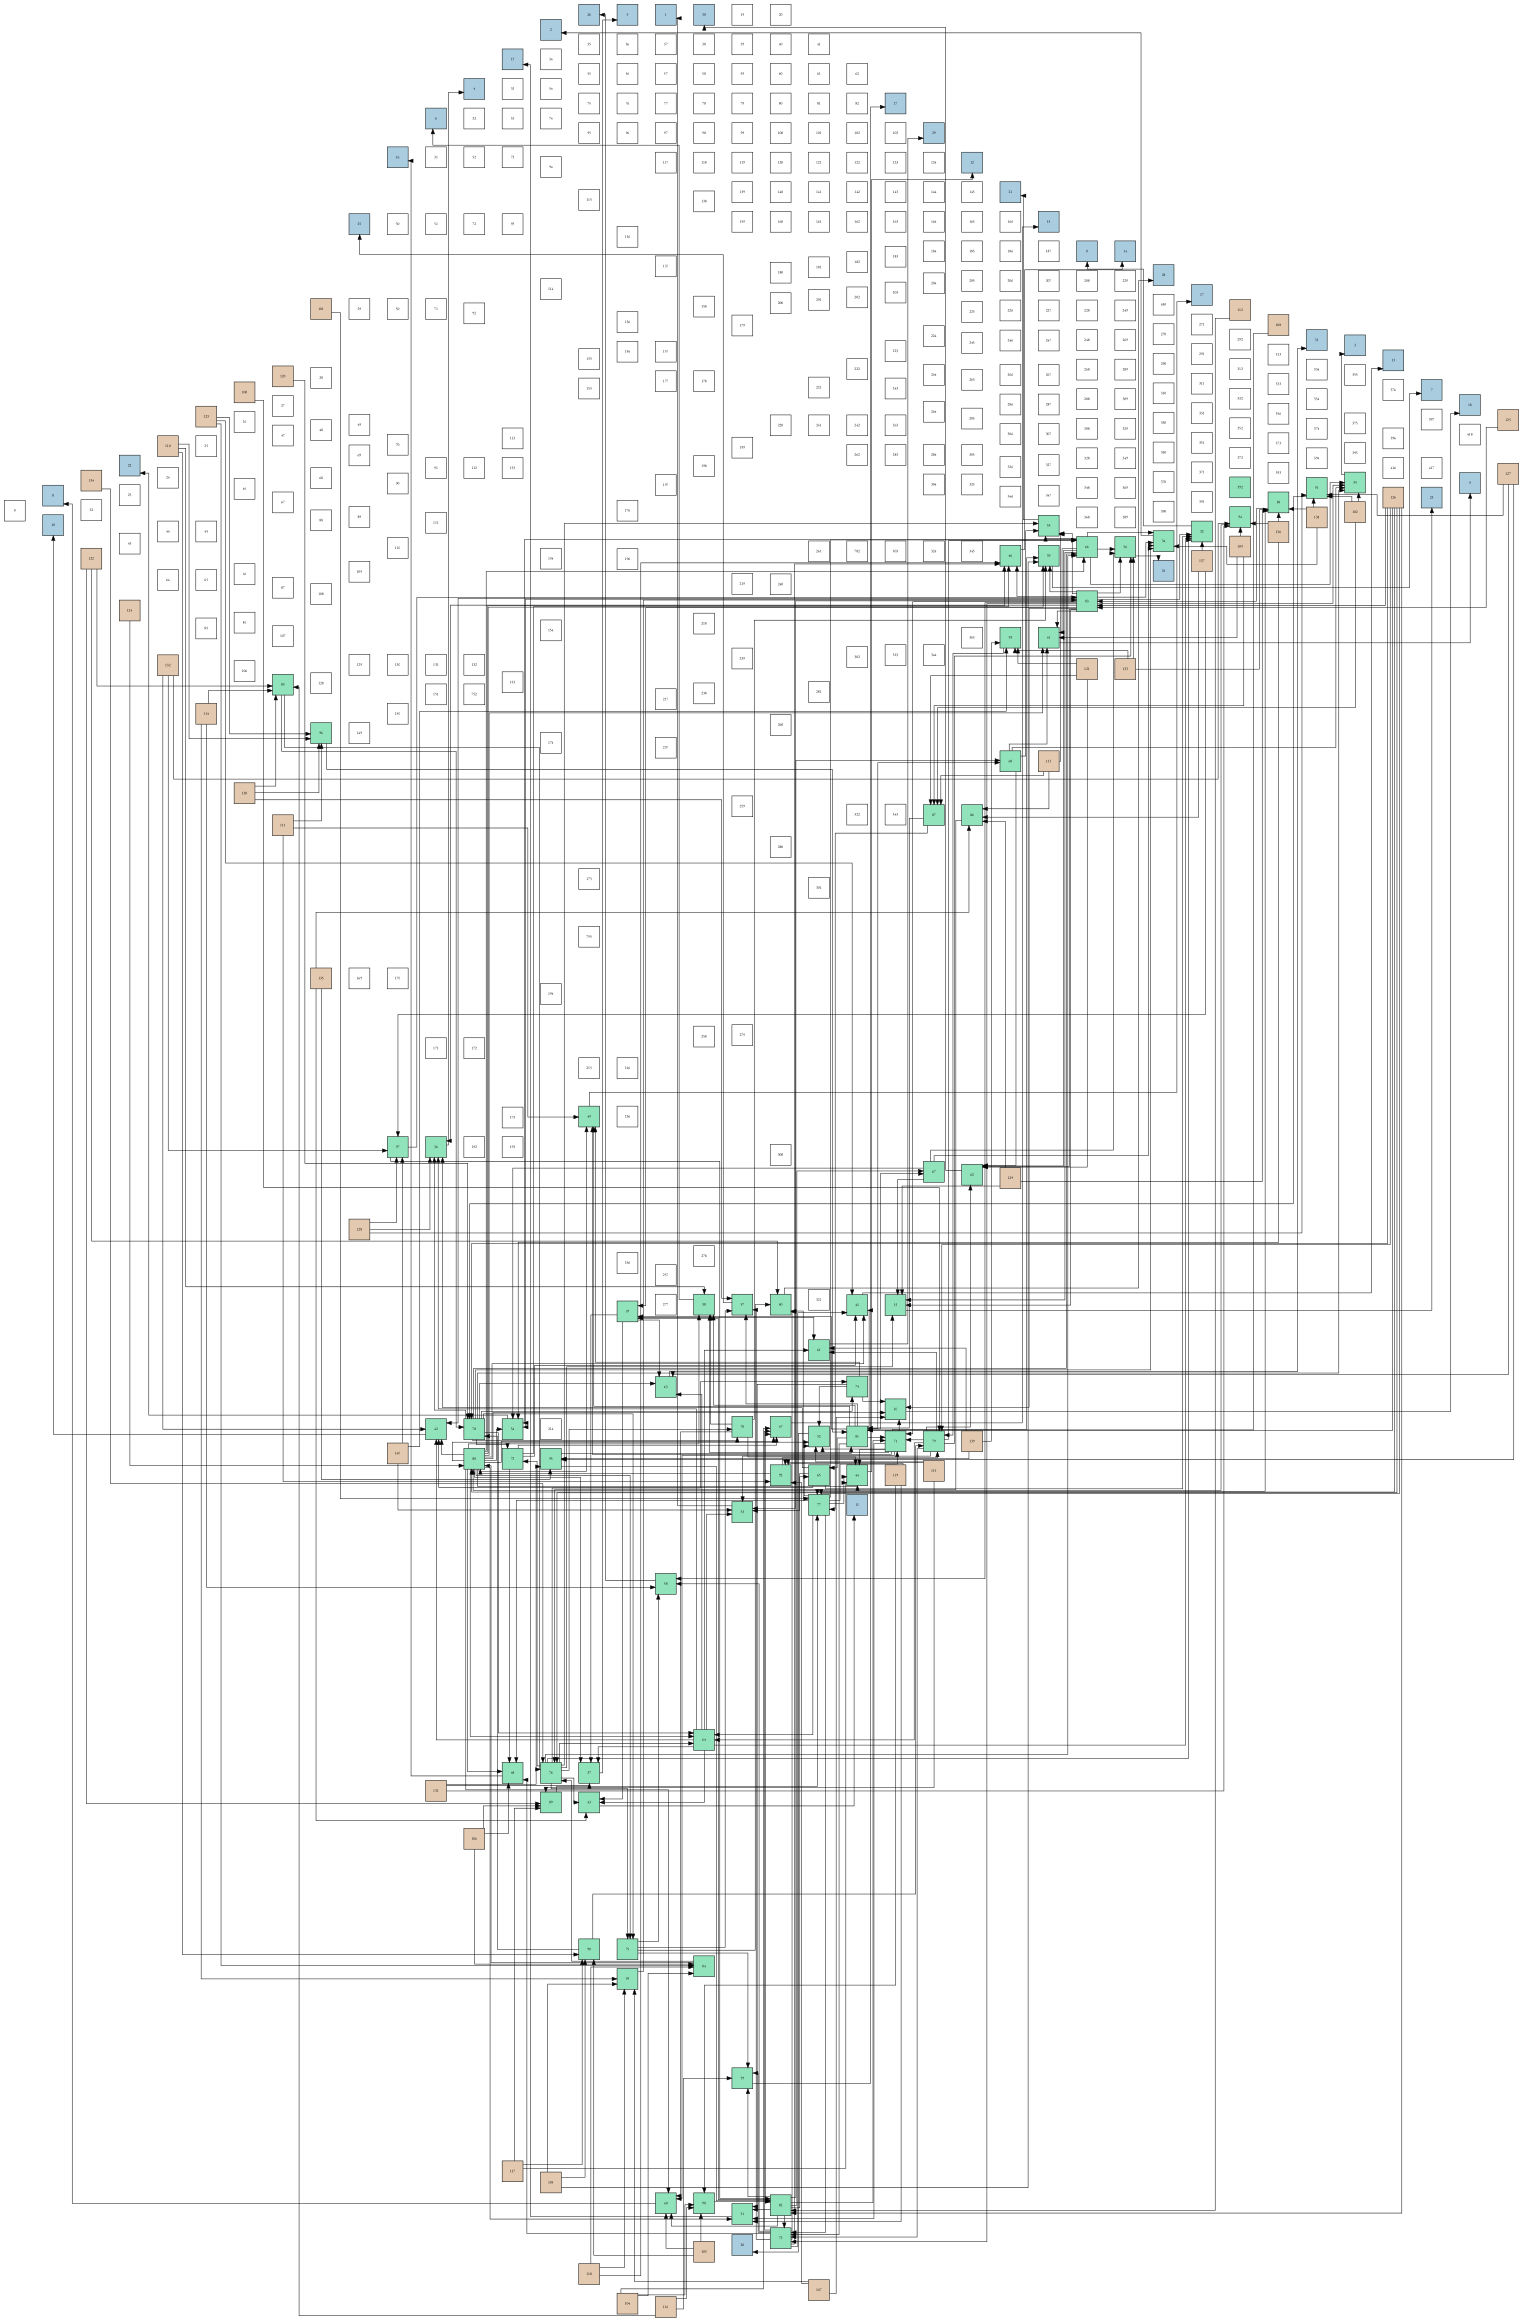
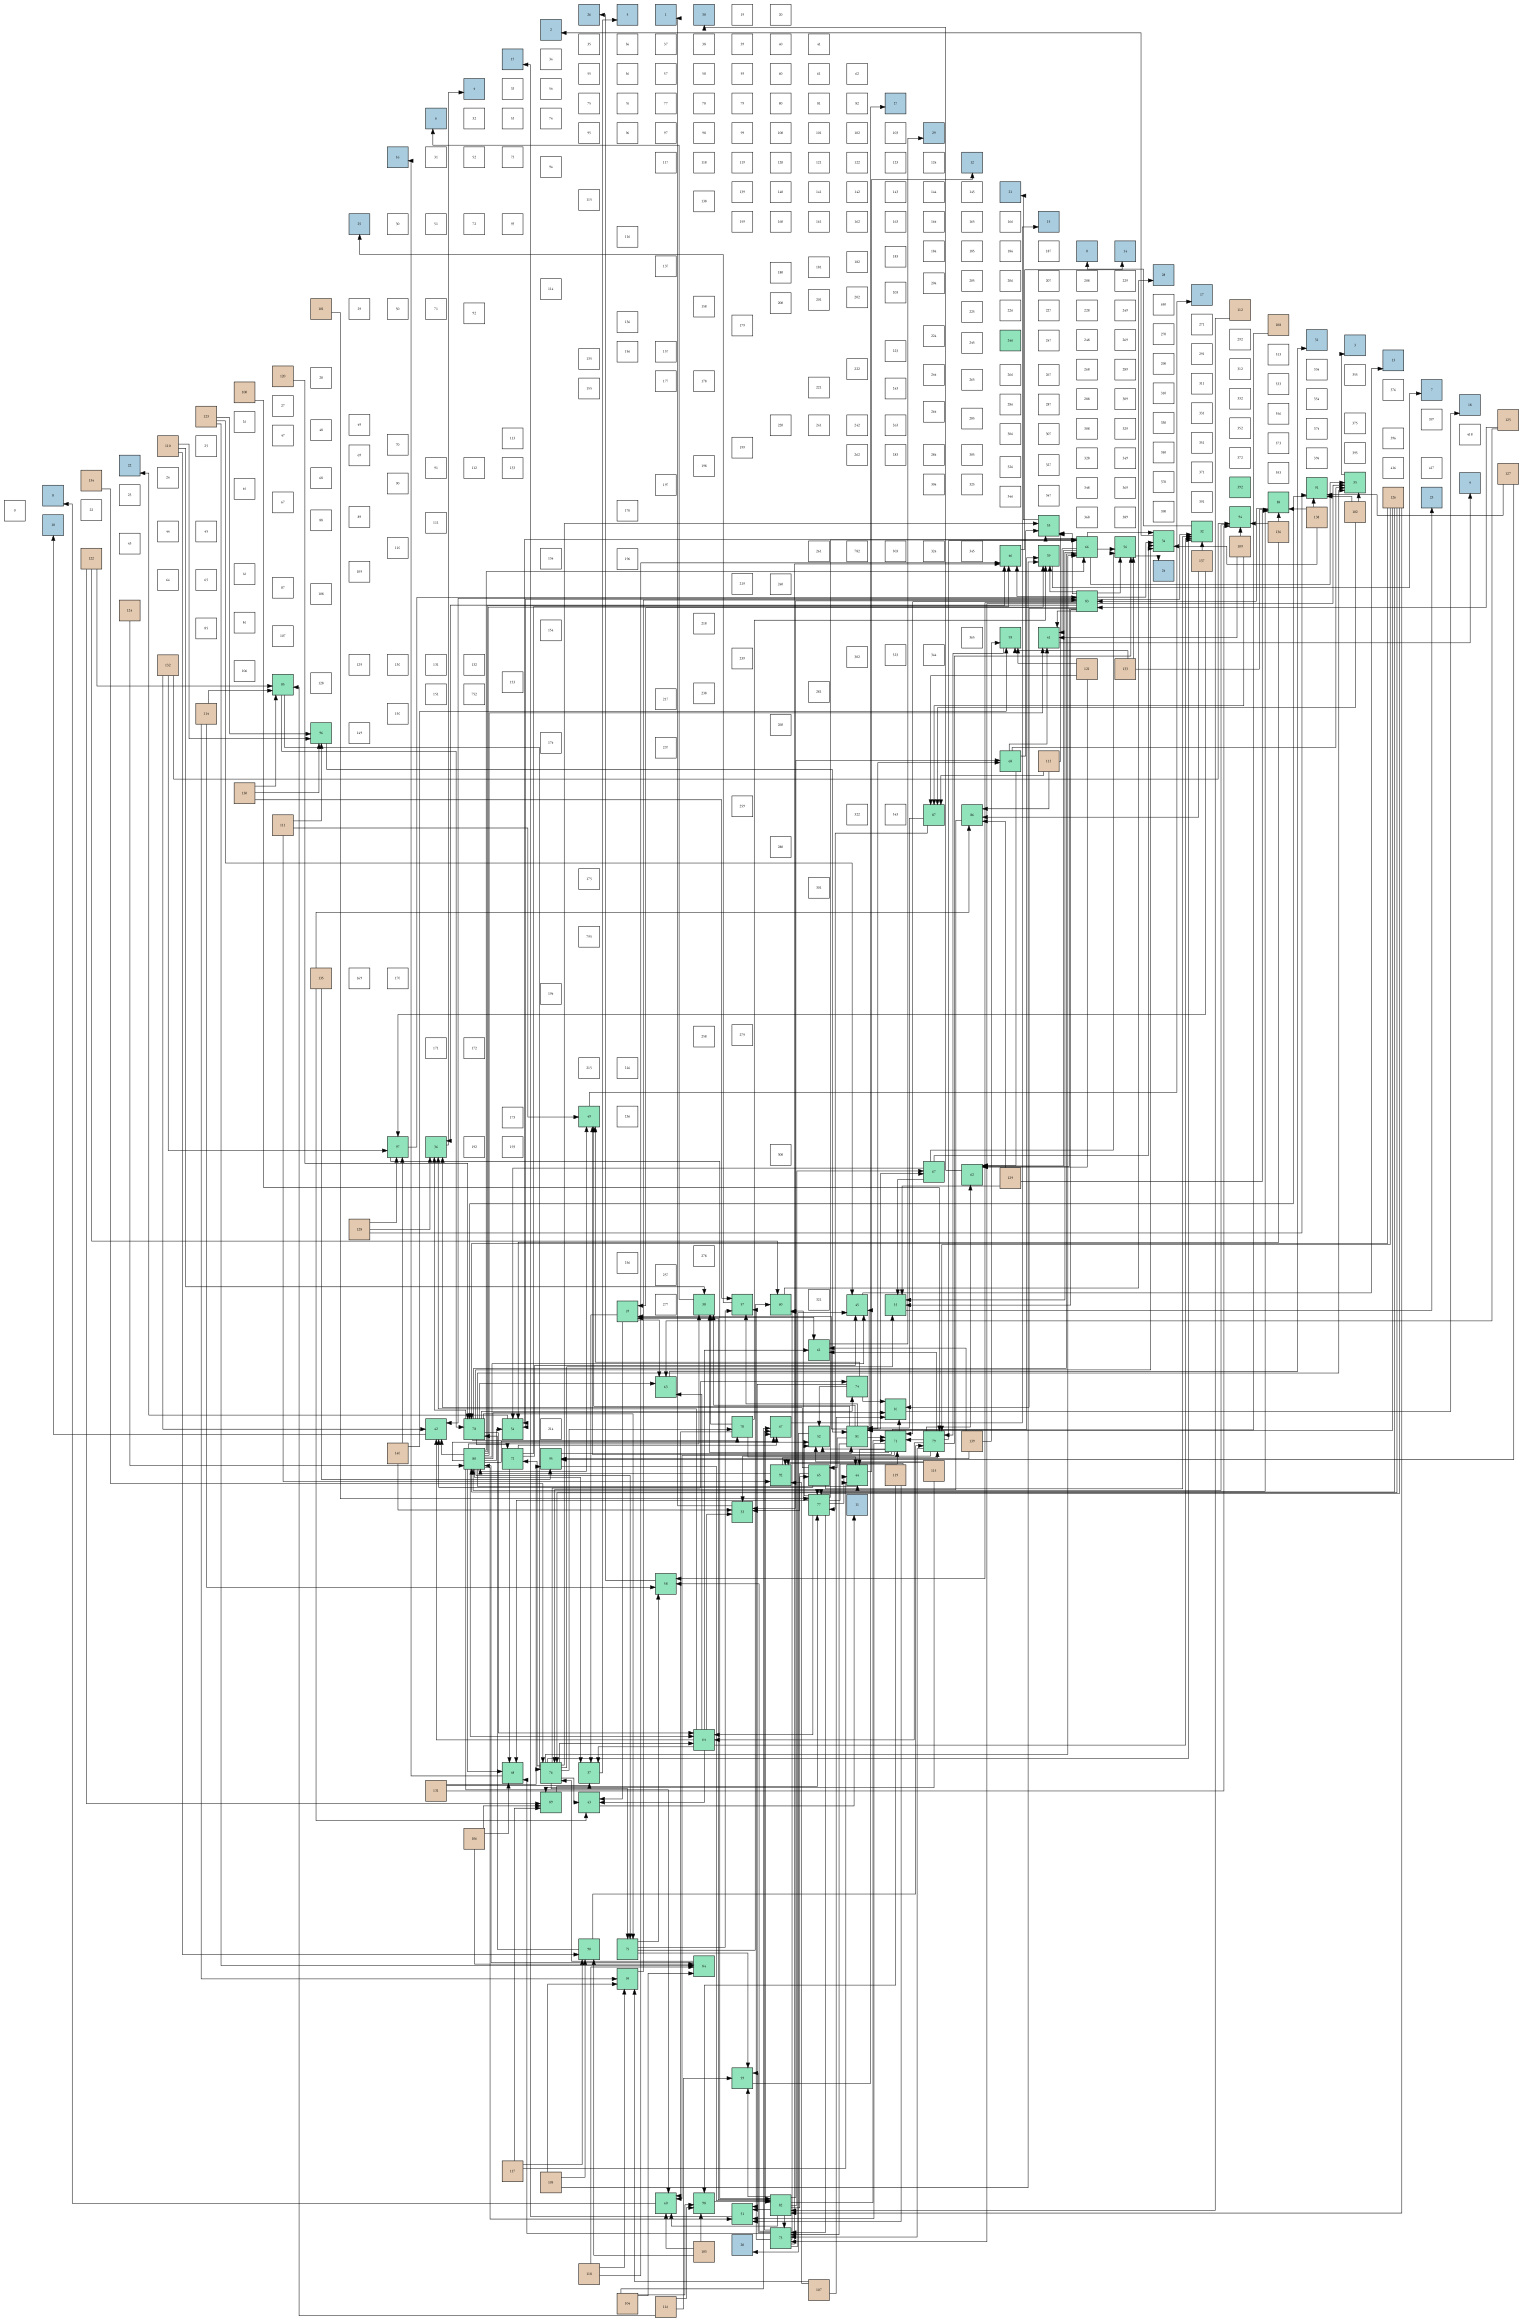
(1010, 341) -> (1010, 341)
(1292, 605) -> none
(1508, 1347) -> (1492, 1310)
